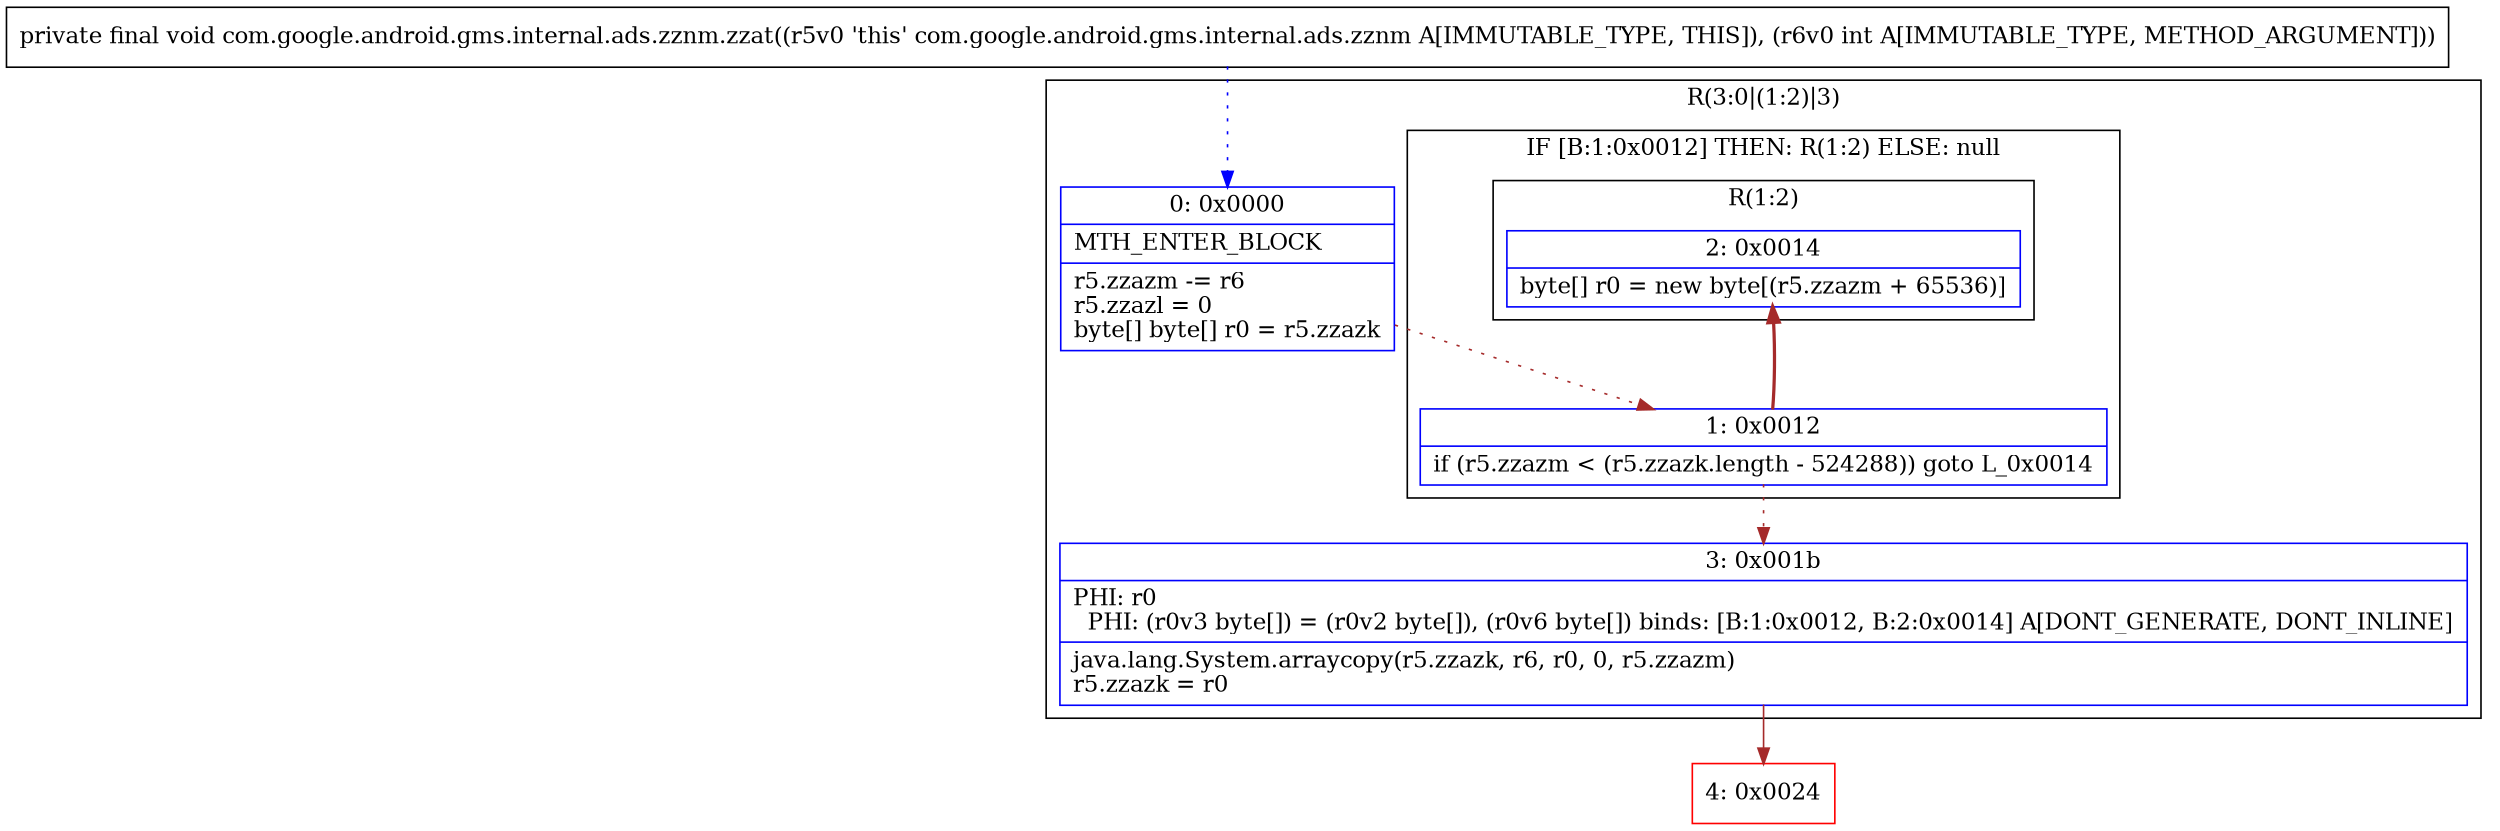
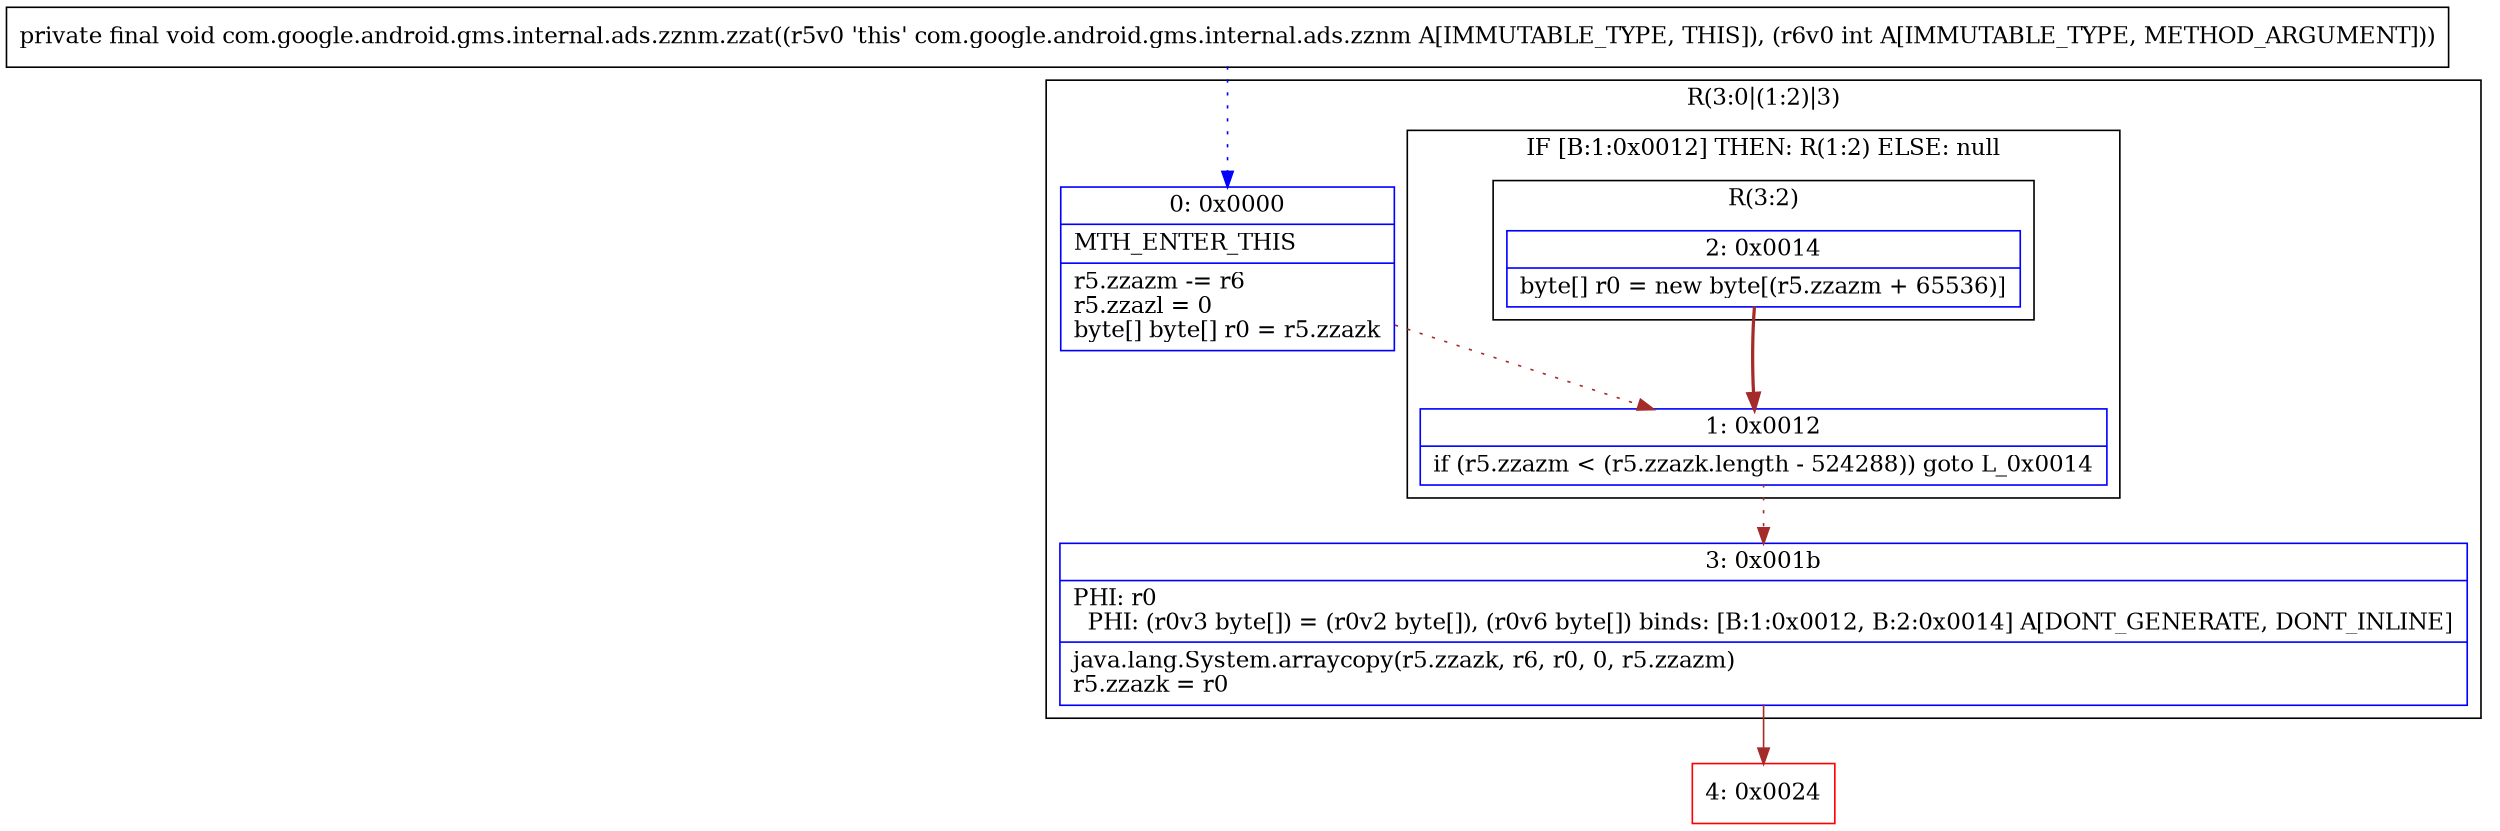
(1764, 199) -> (1764, 199)
(1198, 243) -> (1185, 243)
(1774, 366) -> (1753, 350)
